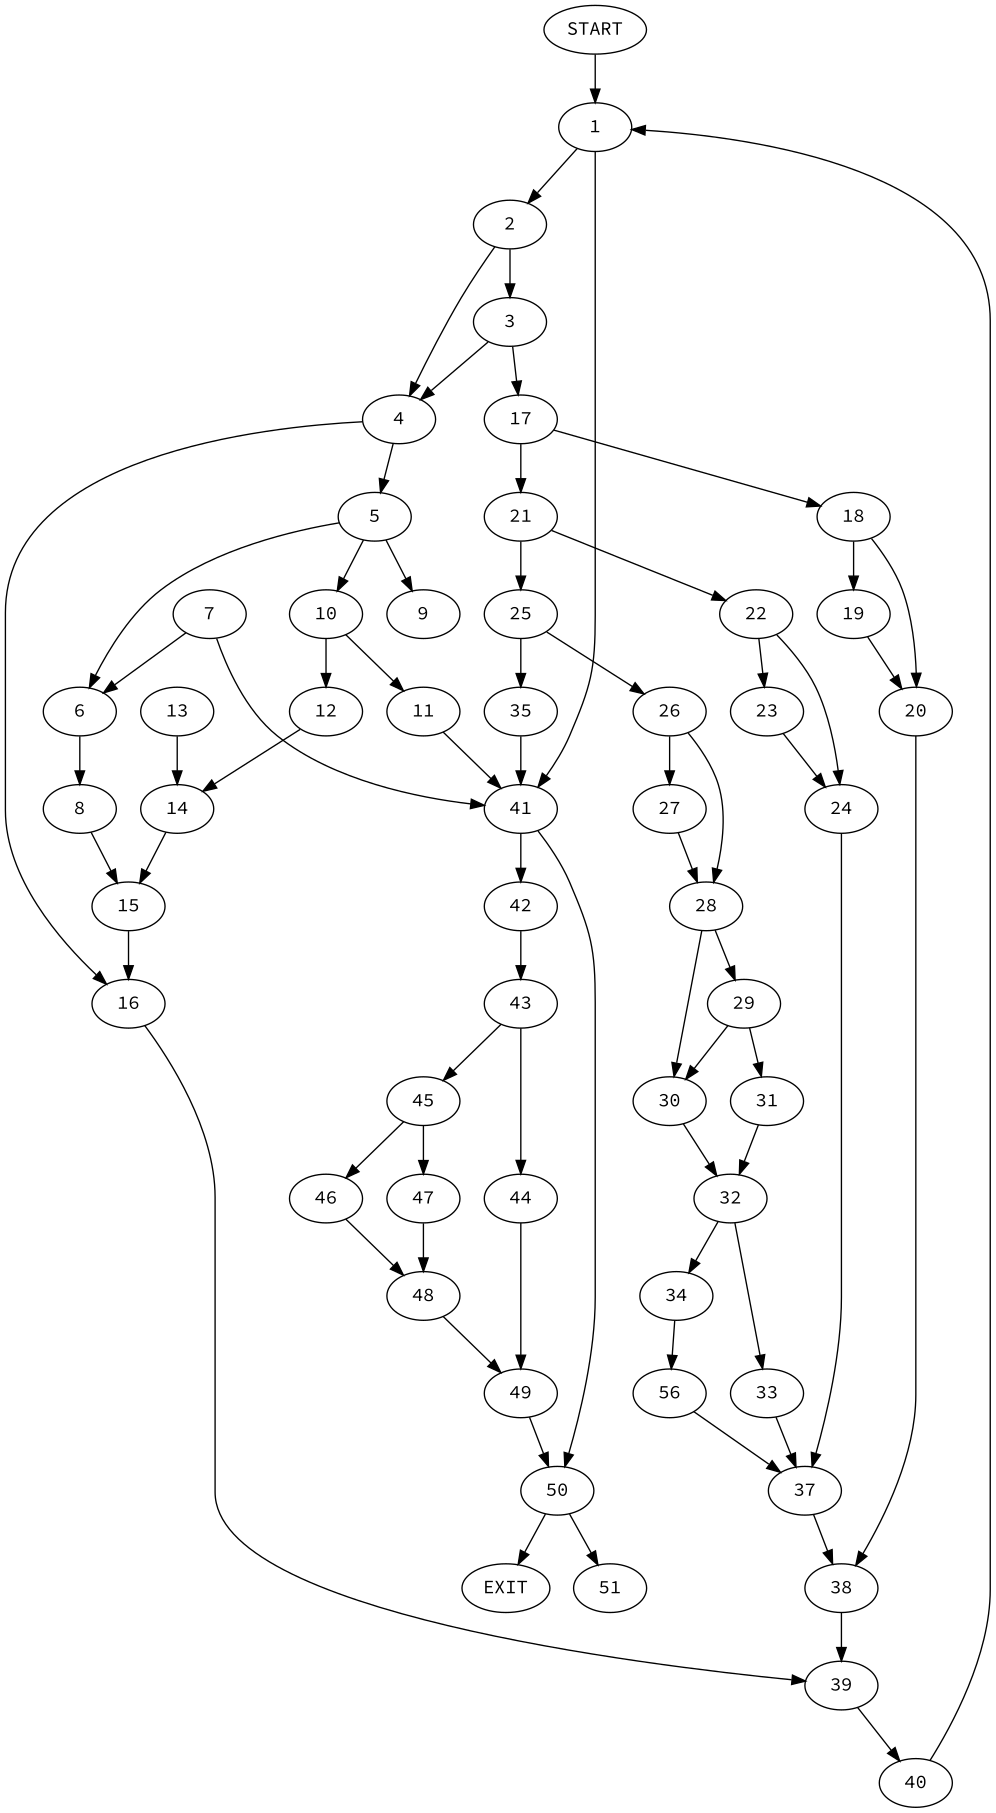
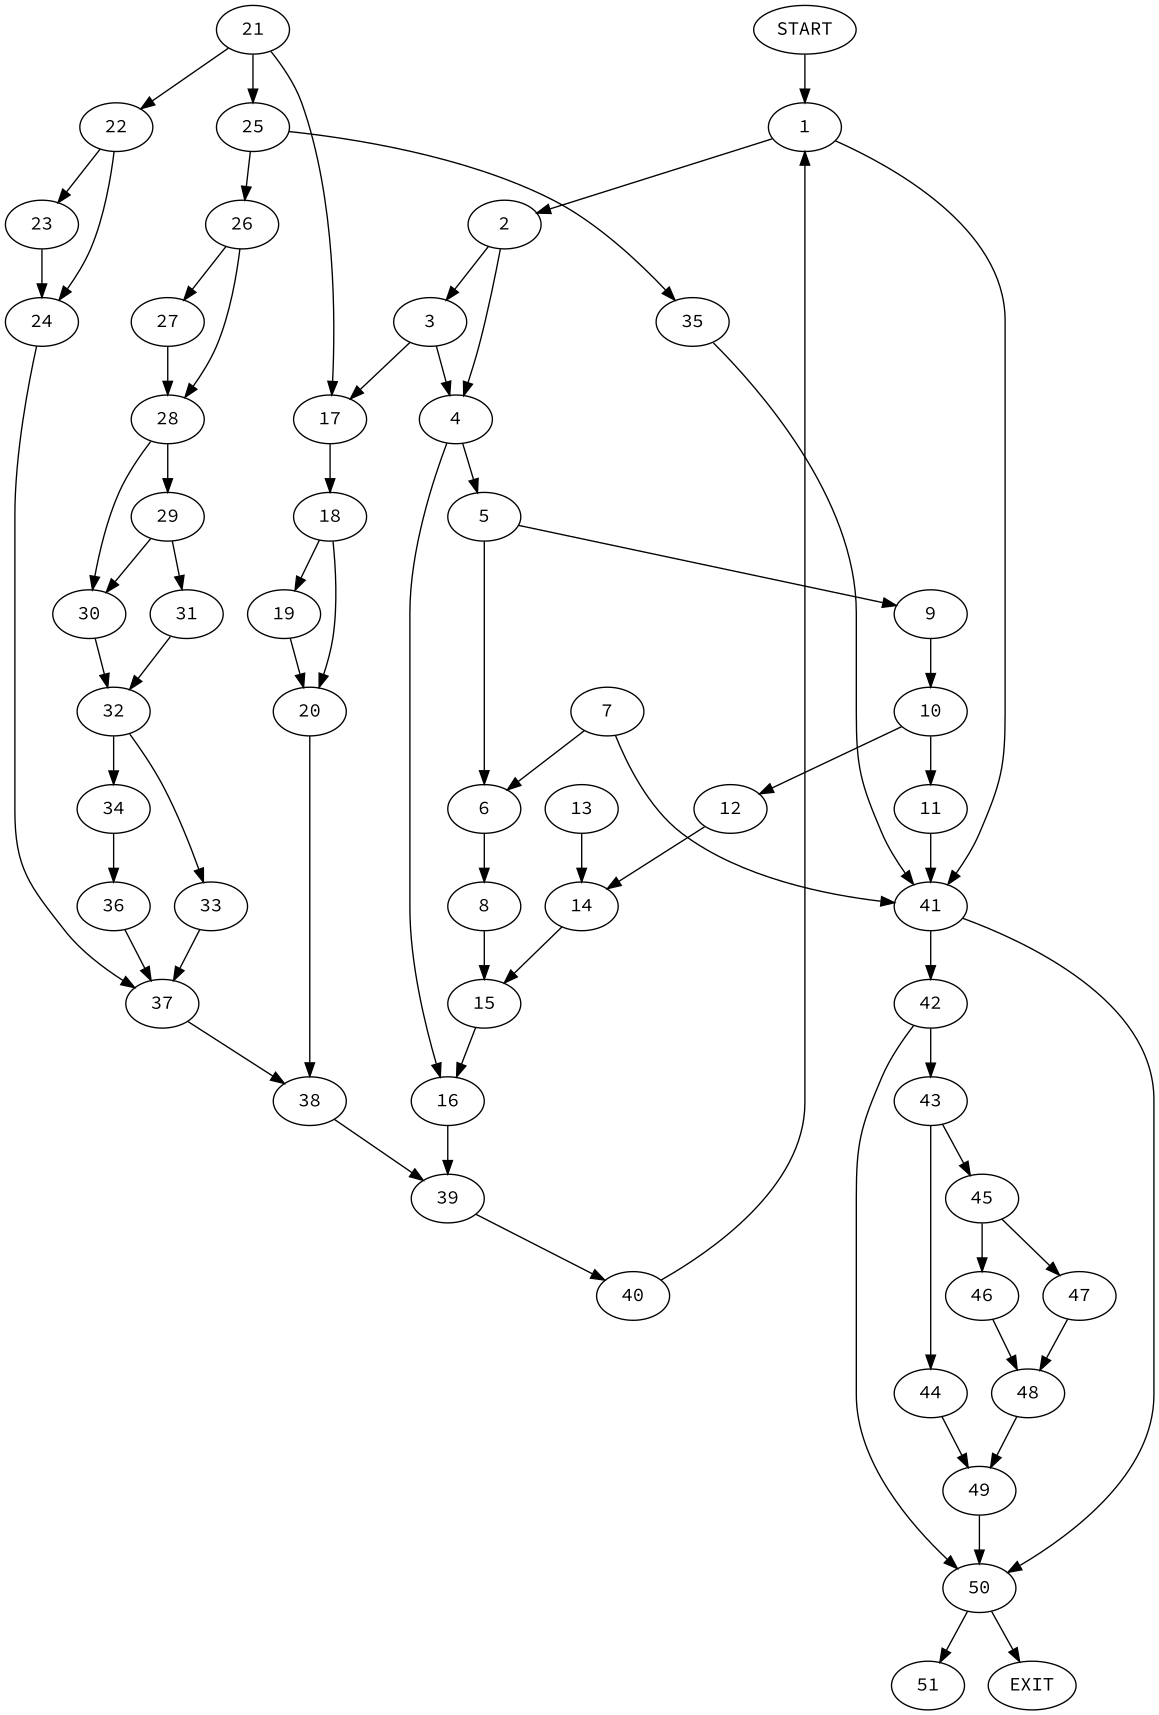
(521, 461) -> (326, 211)
(353, 559) -> (931, 656)
none -> (856, 1300)
(670, 1393) -> (114, 906)
